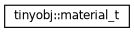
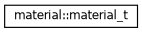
(67, 16) -> (71, 16)
